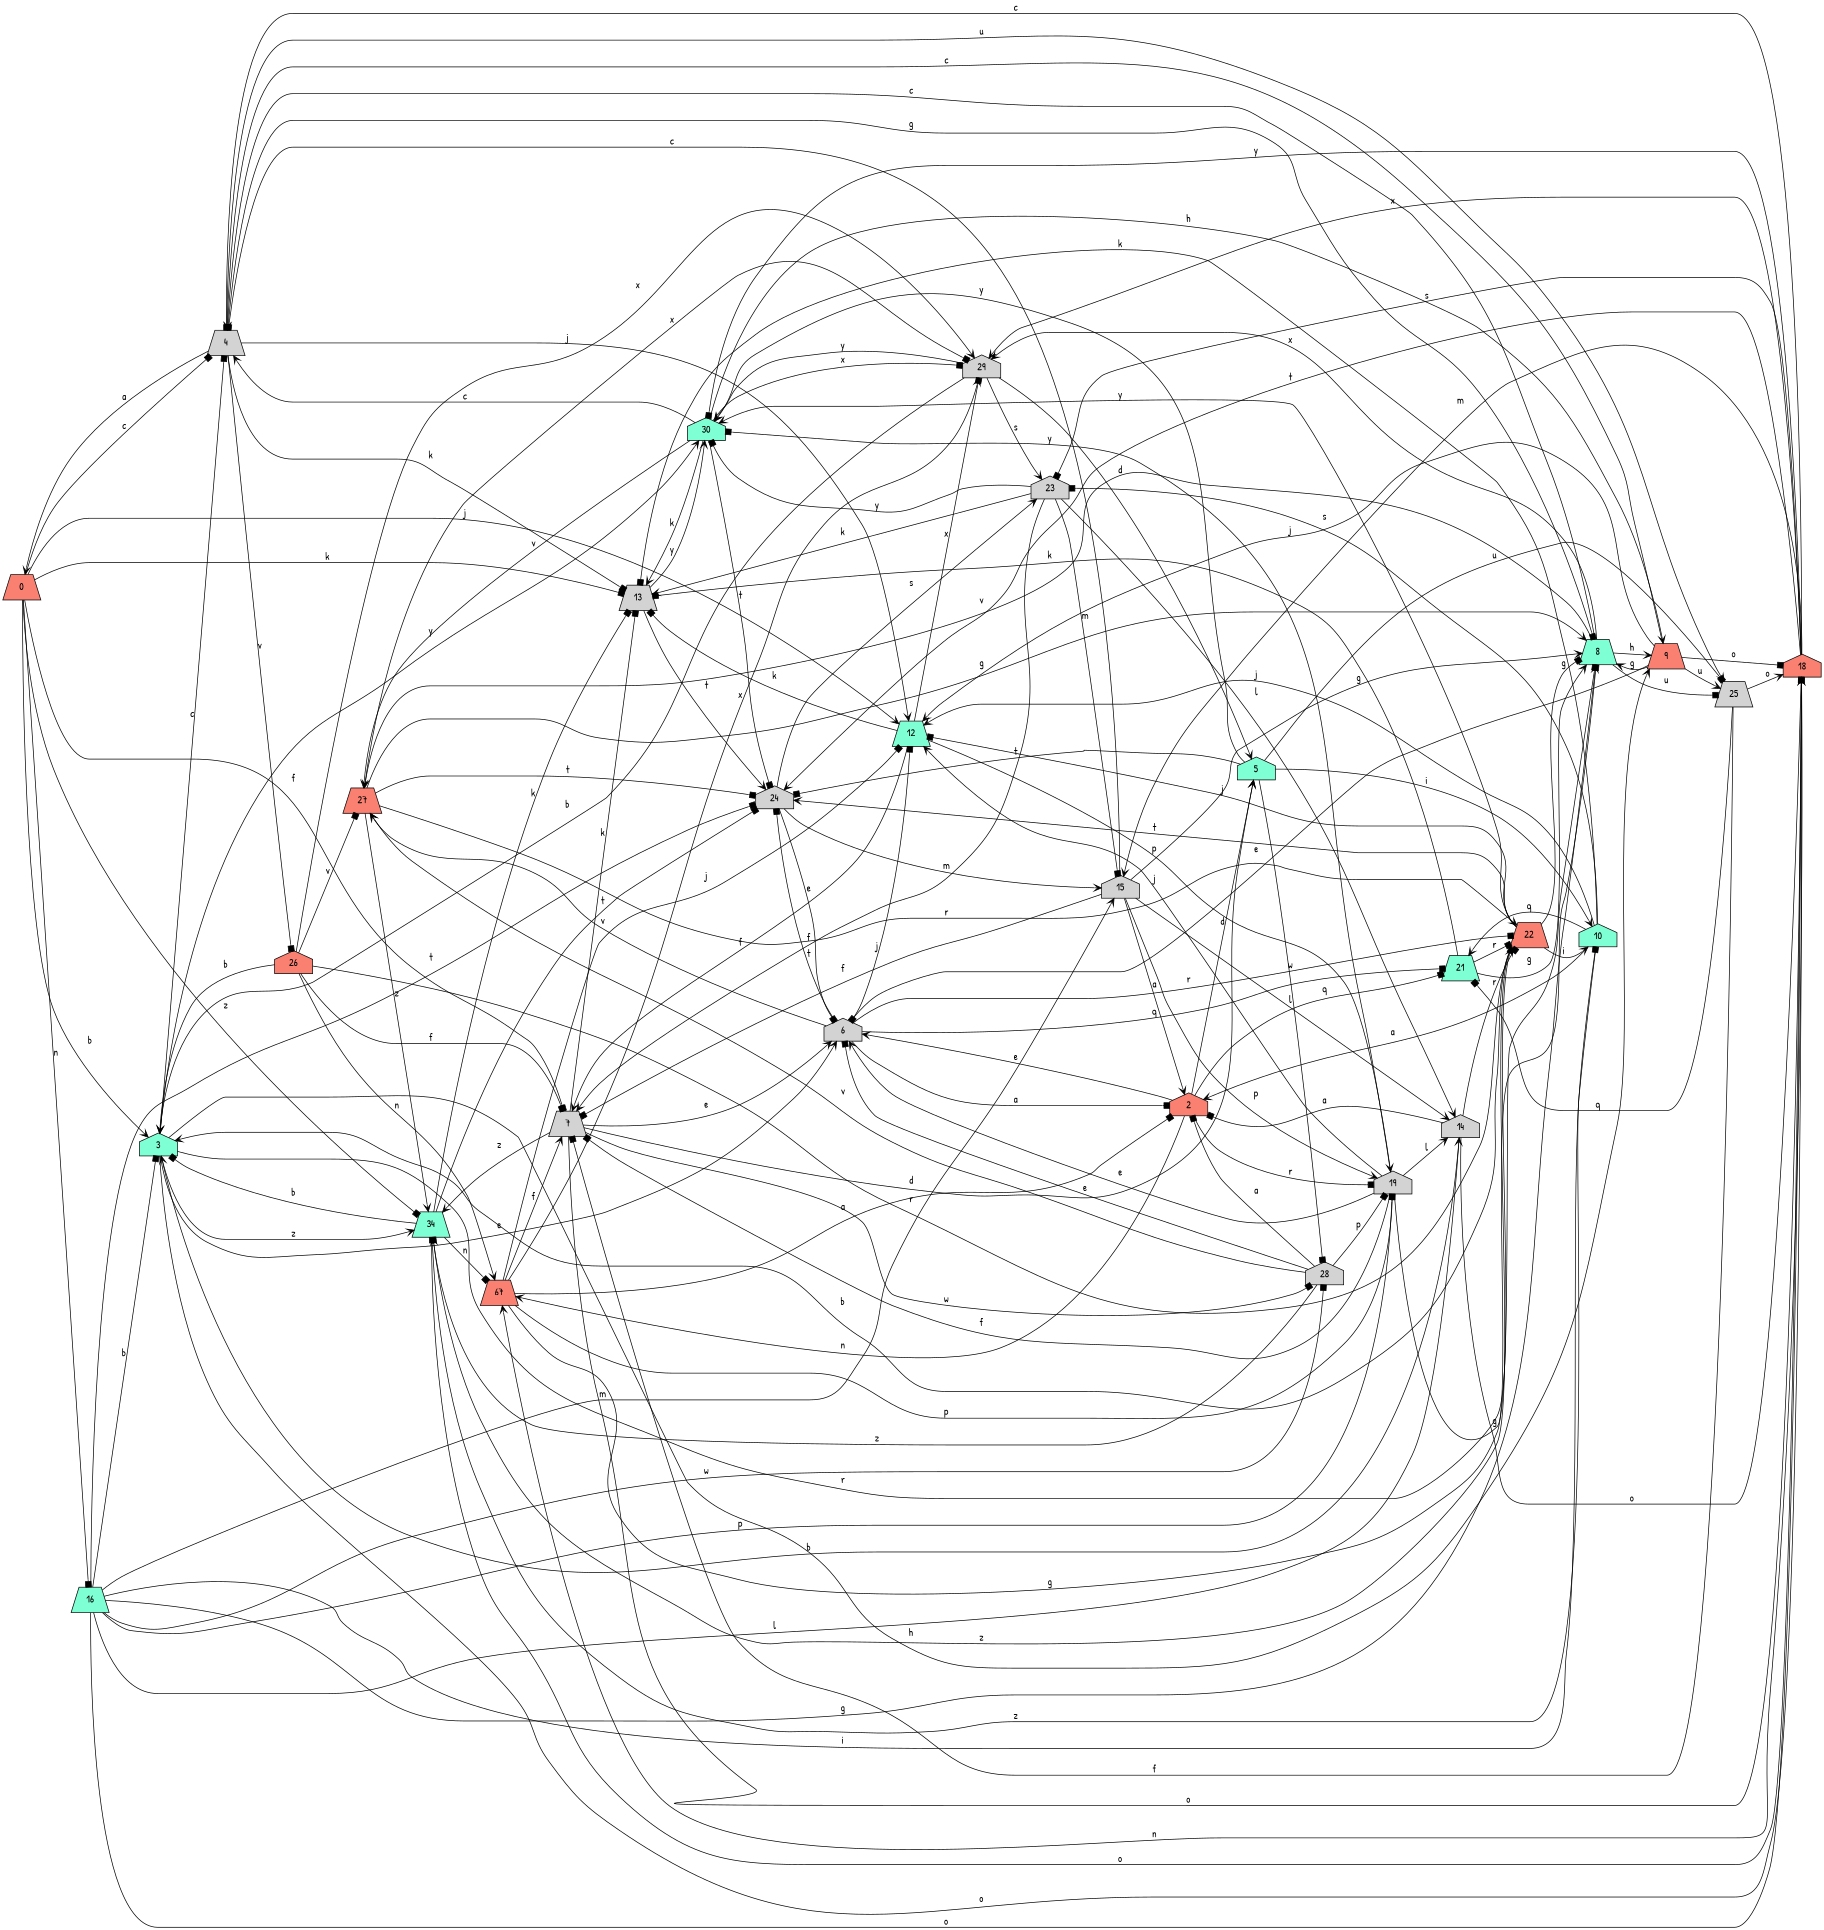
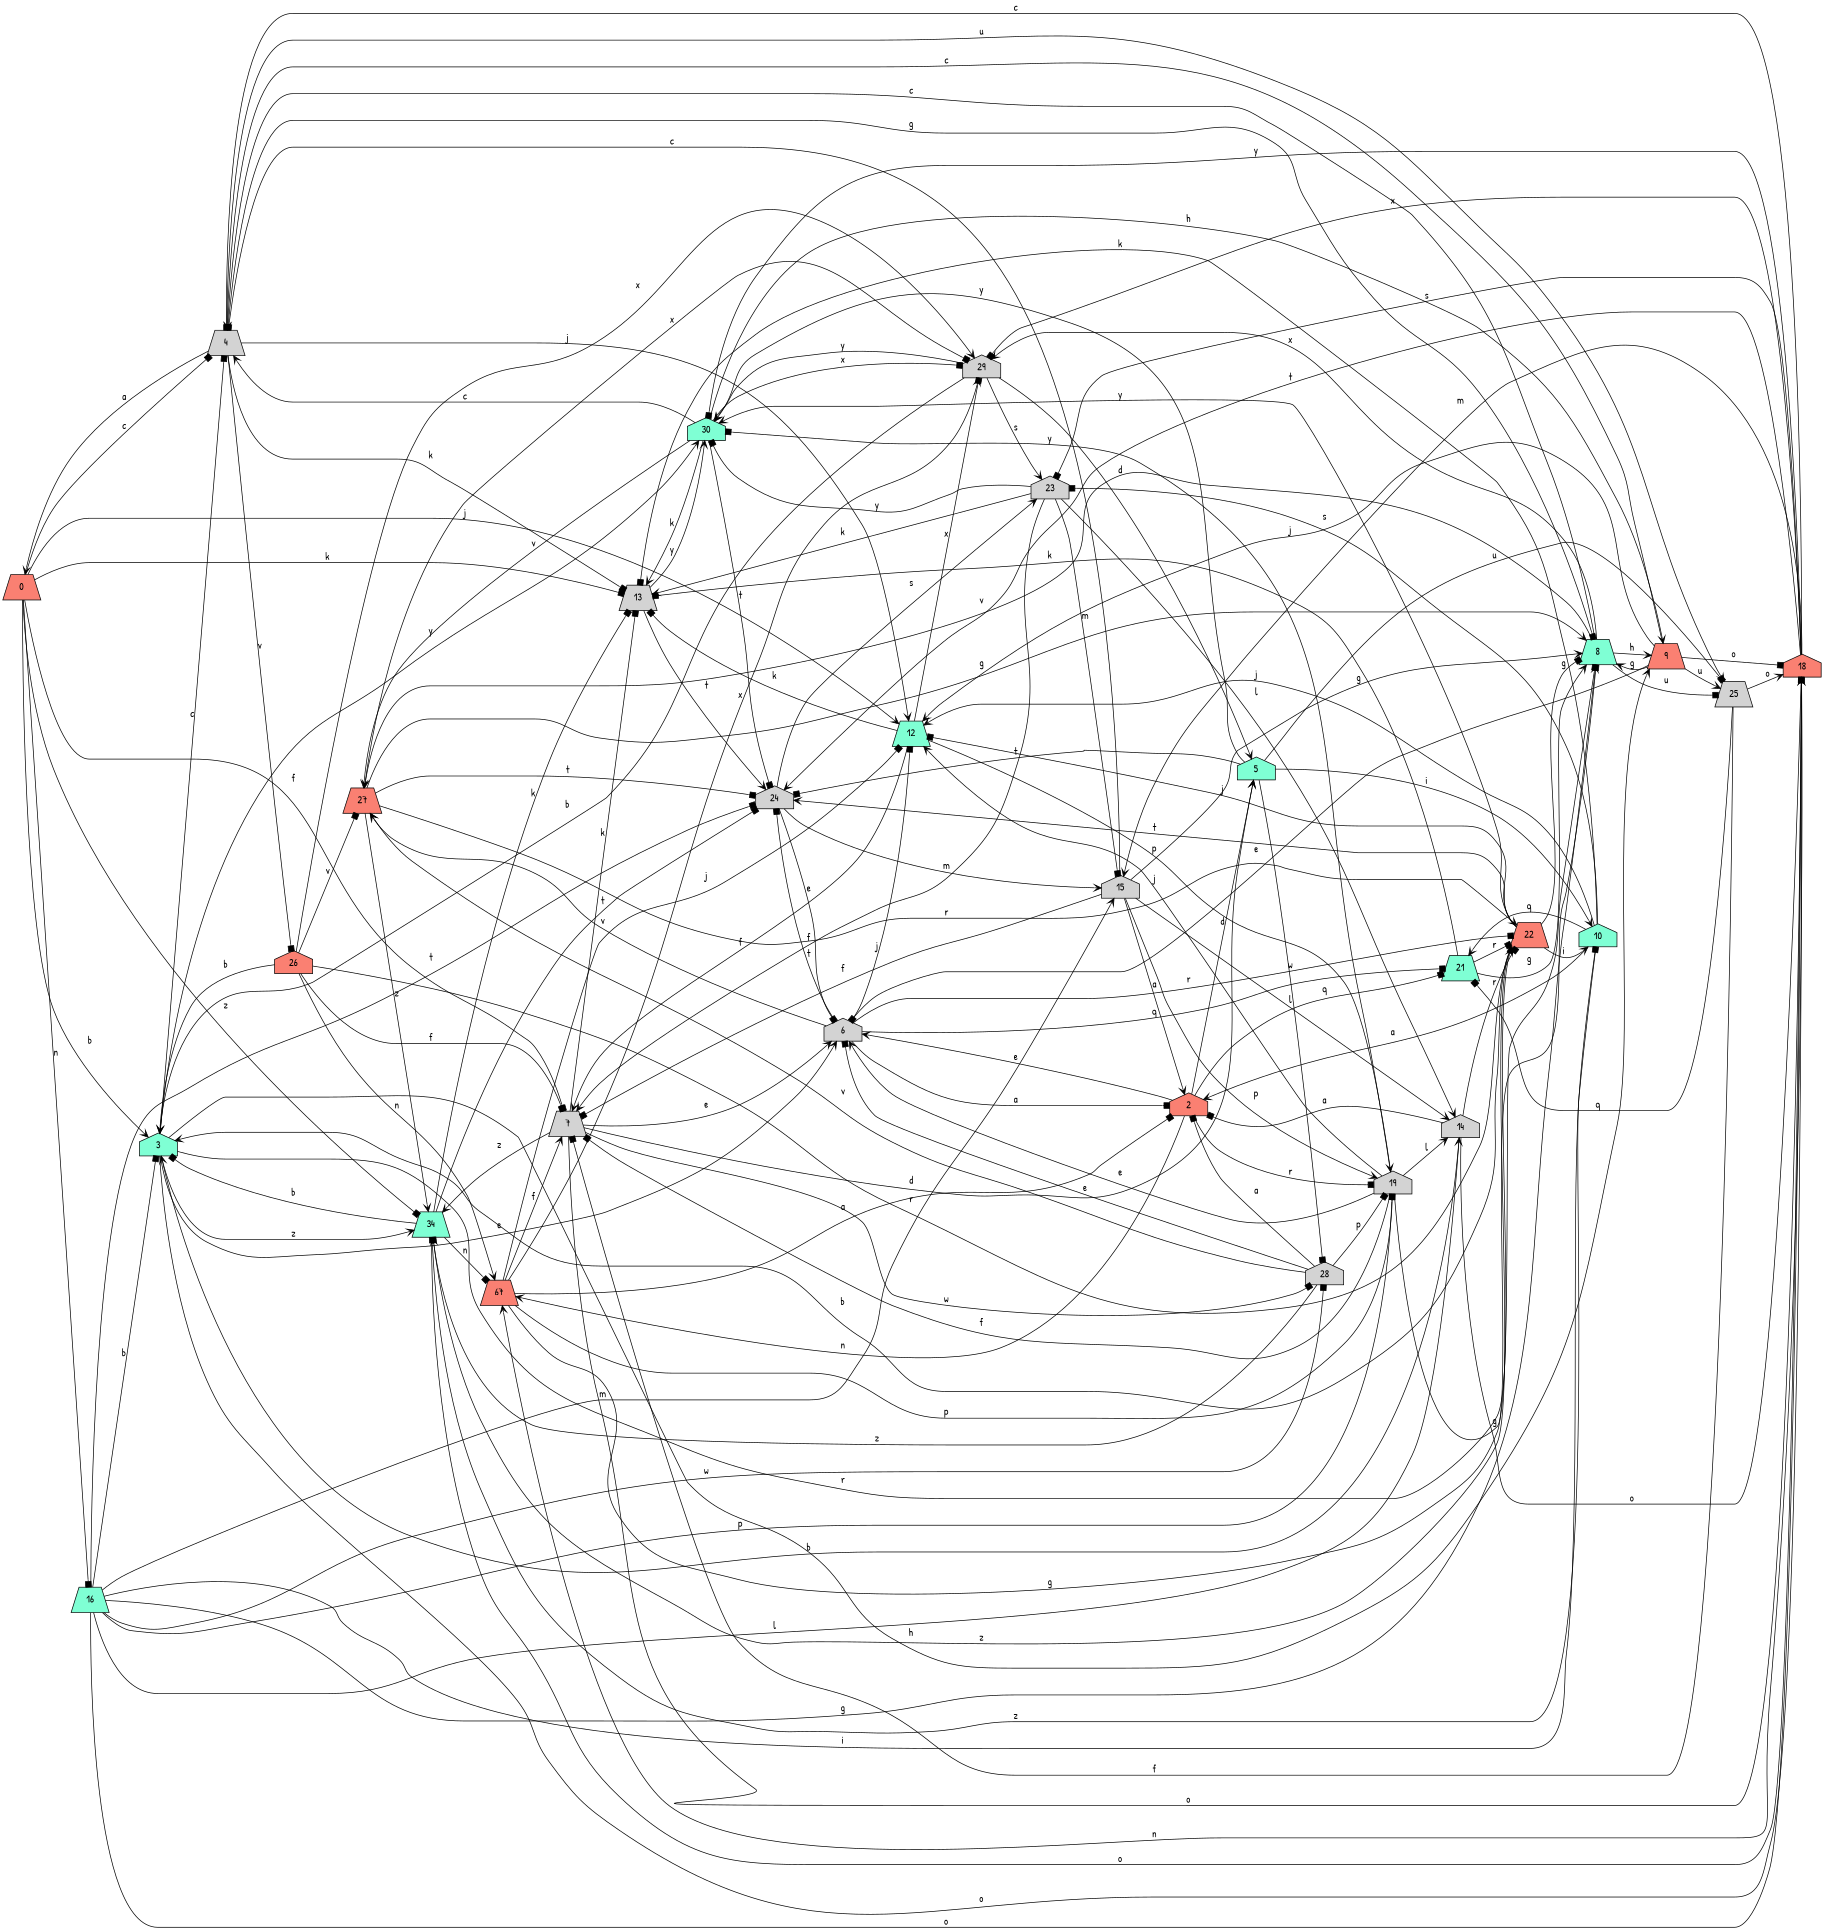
(1583, 197) -> (1583, 197)
